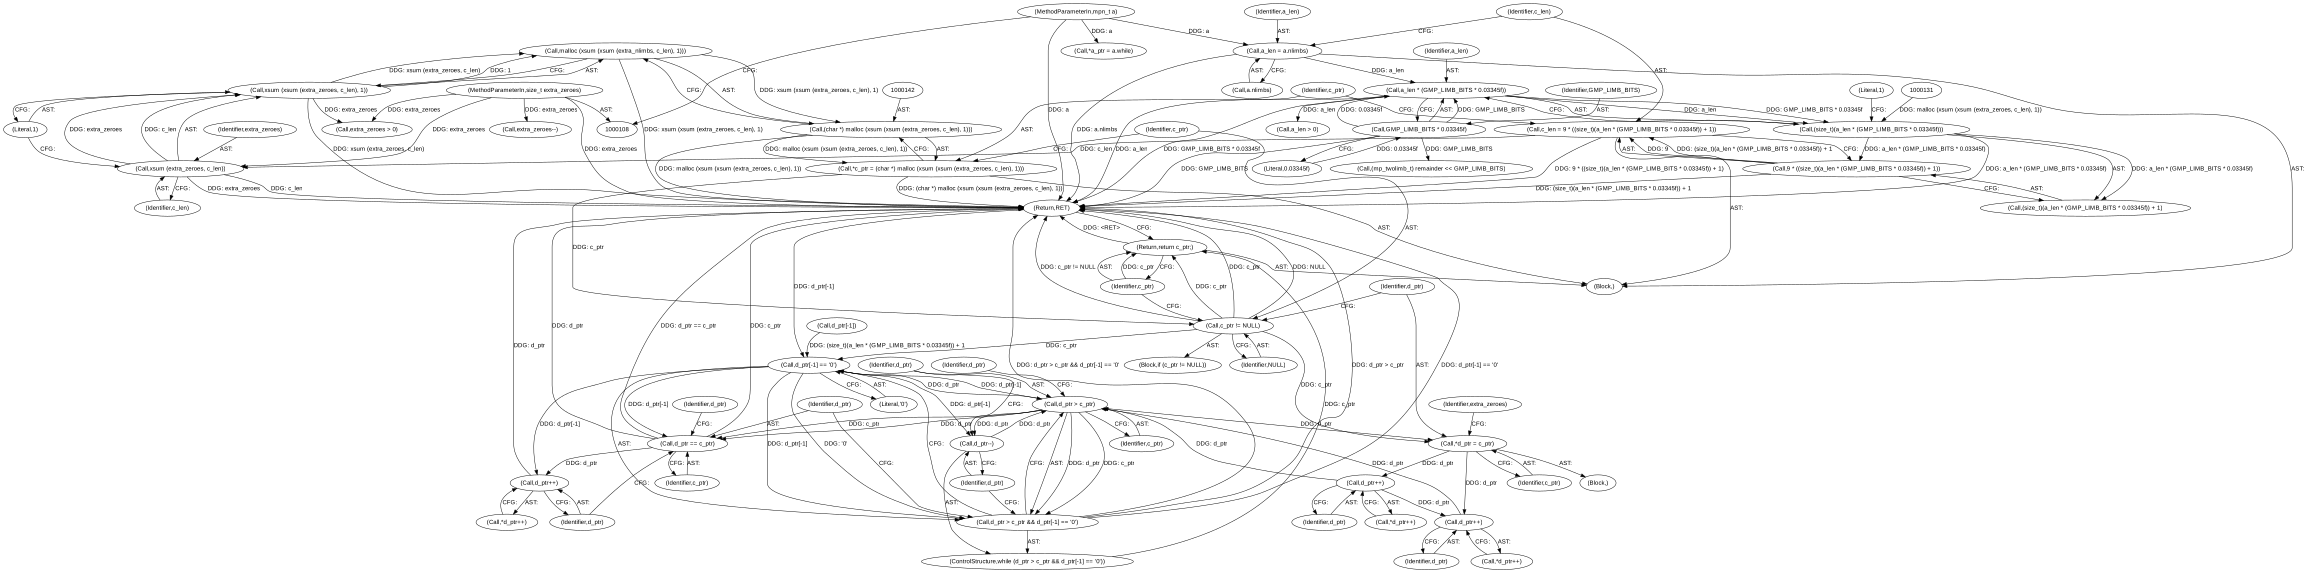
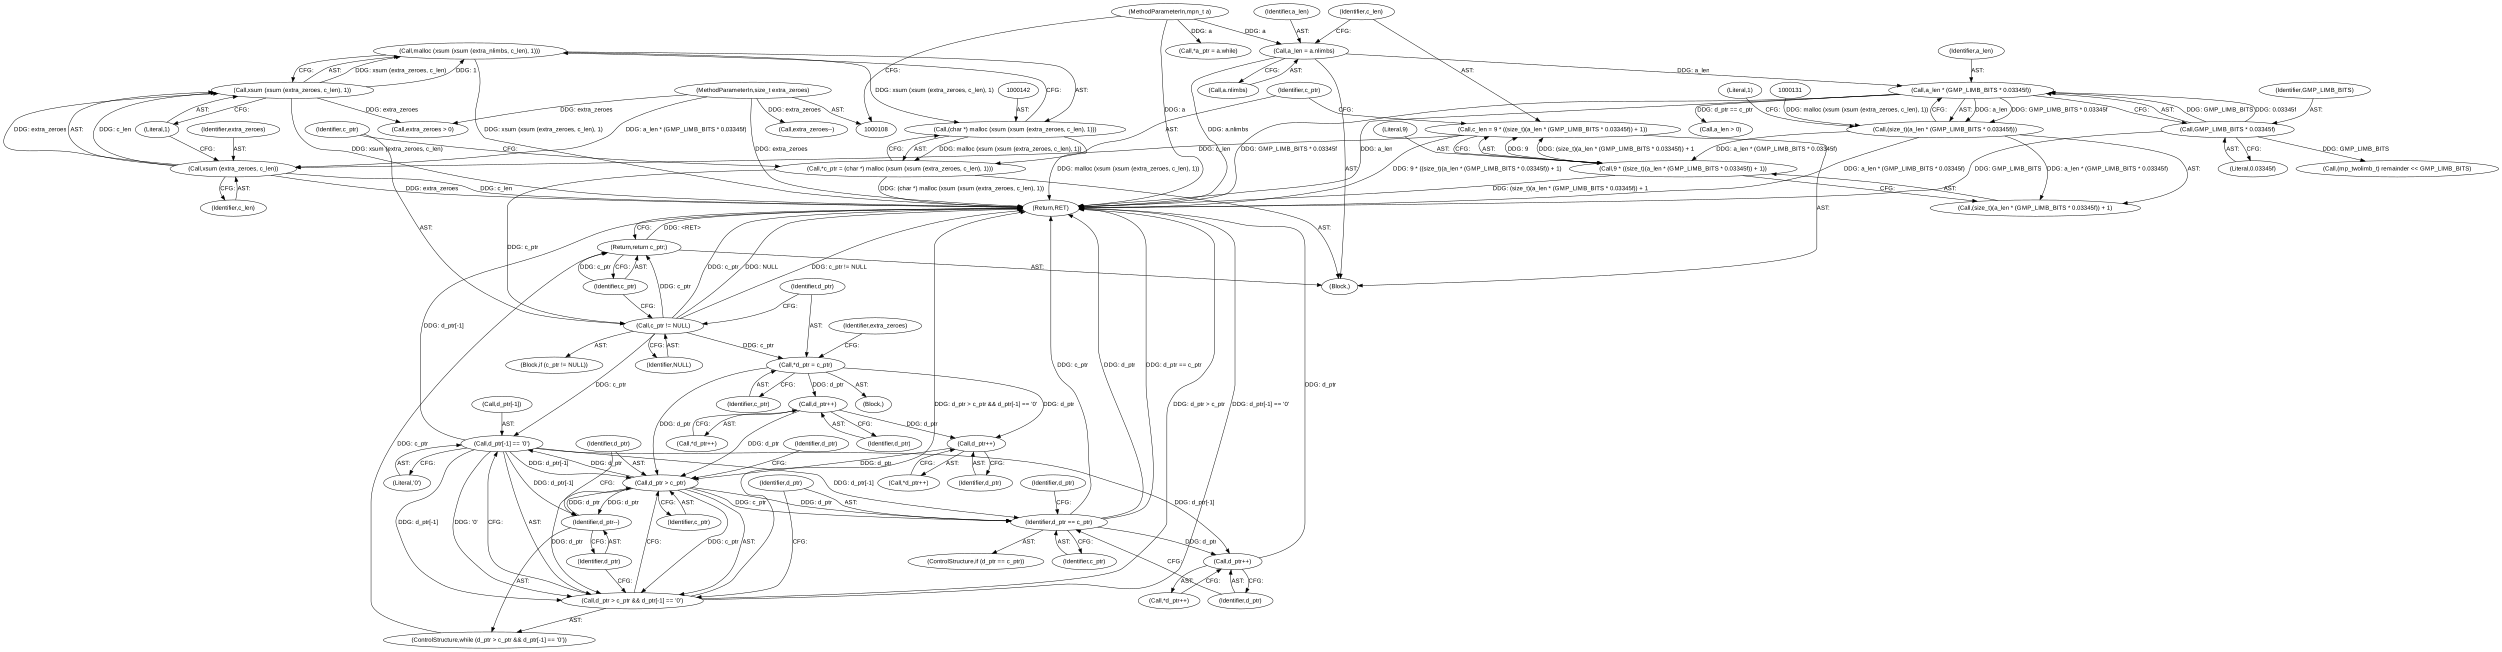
(1319, 110) -> (1725, 110)
(459, 130) -> (686, 130)
none -> (1395, 130)
(1397, 149) -> (2234, 149)
(853, 225) -> (634, 224)
(887, 346) -> (509, 424)
(1266, 424) -> (686, 395)
(688, 444) -> (1059, 522)
(977, 444) -> (596, 522)
none -> (976, 562)
